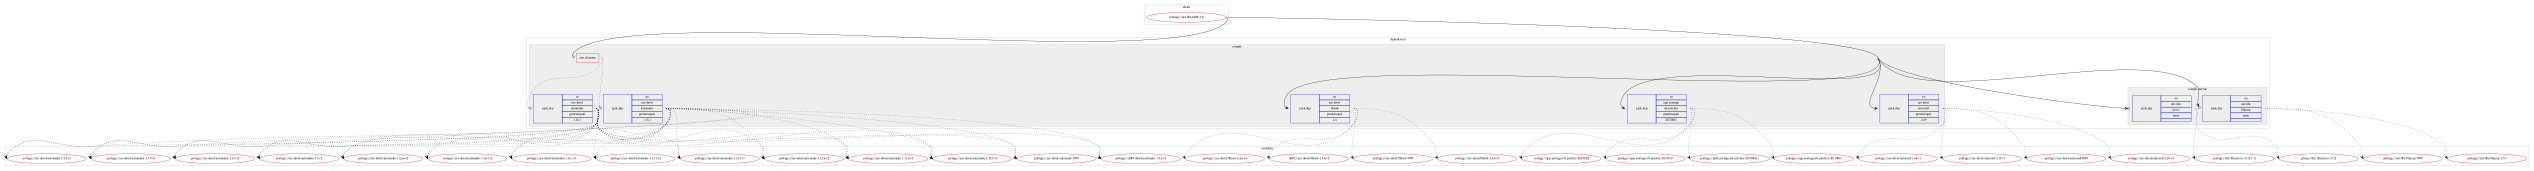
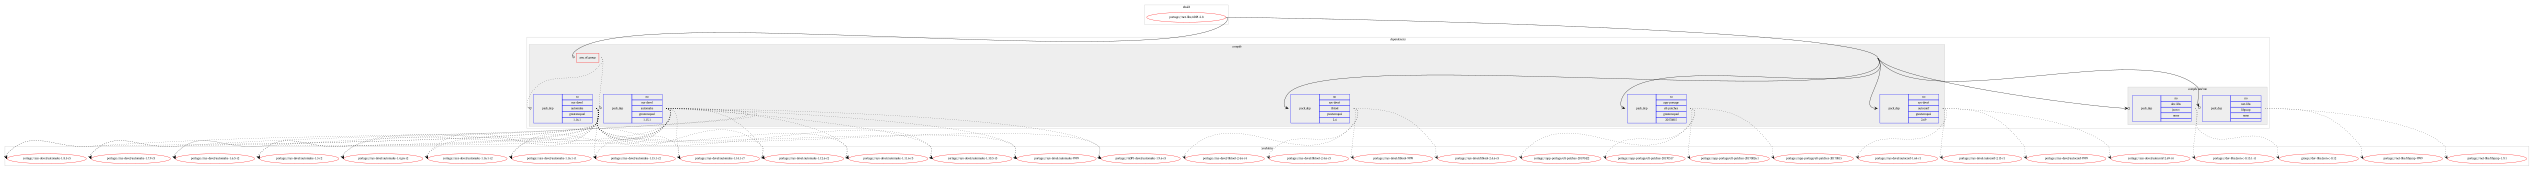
(1309, 159) -> (1309, 159)
(1730, 159) -> (1730, 159)
